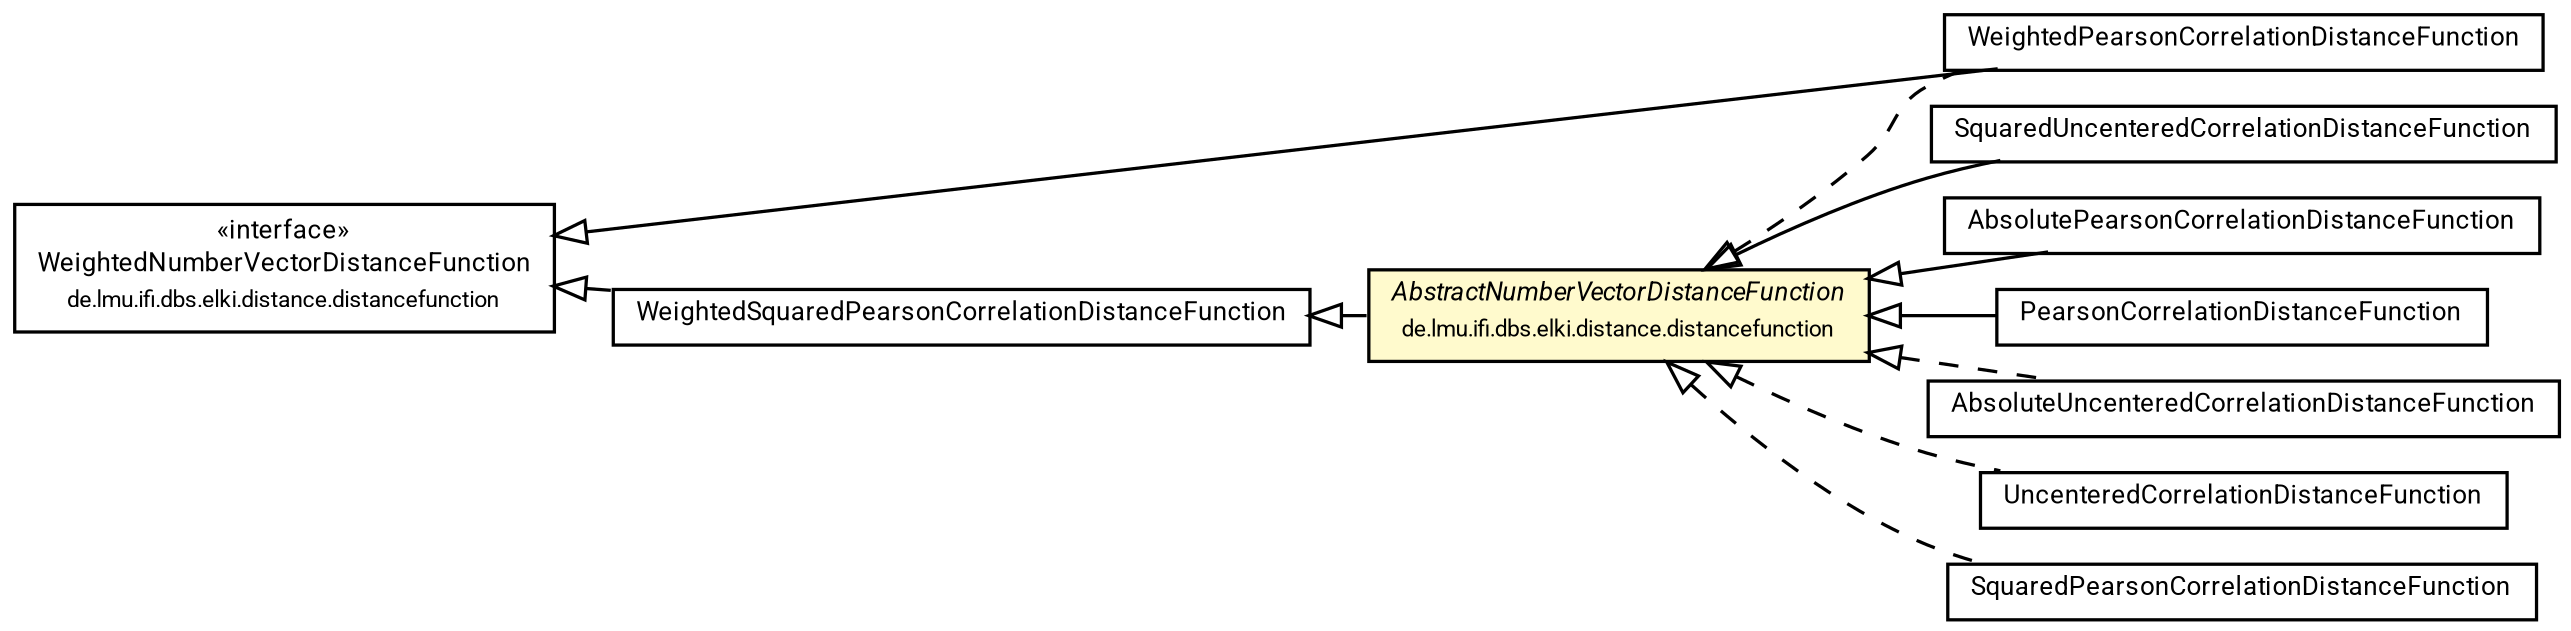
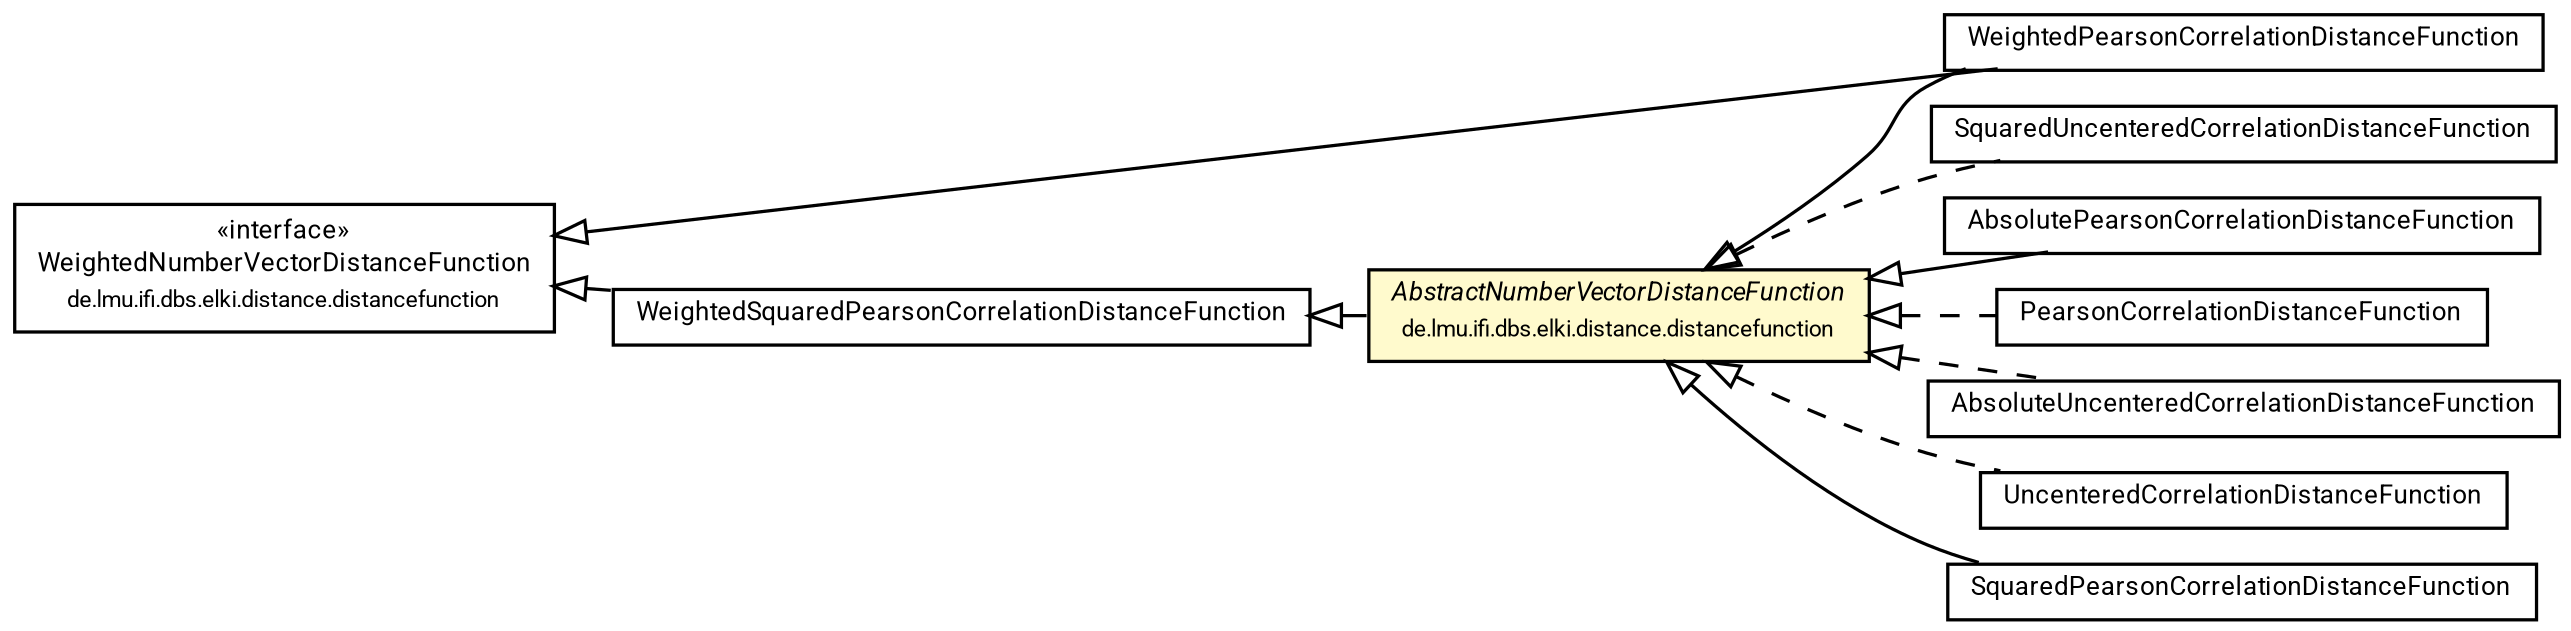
(1856, 165) -> (1856, 165)
(1865, 199) -> (1865, 199)
(1949, 316) -> (1949, 316)
(1825, 490) -> (1825, 490)
